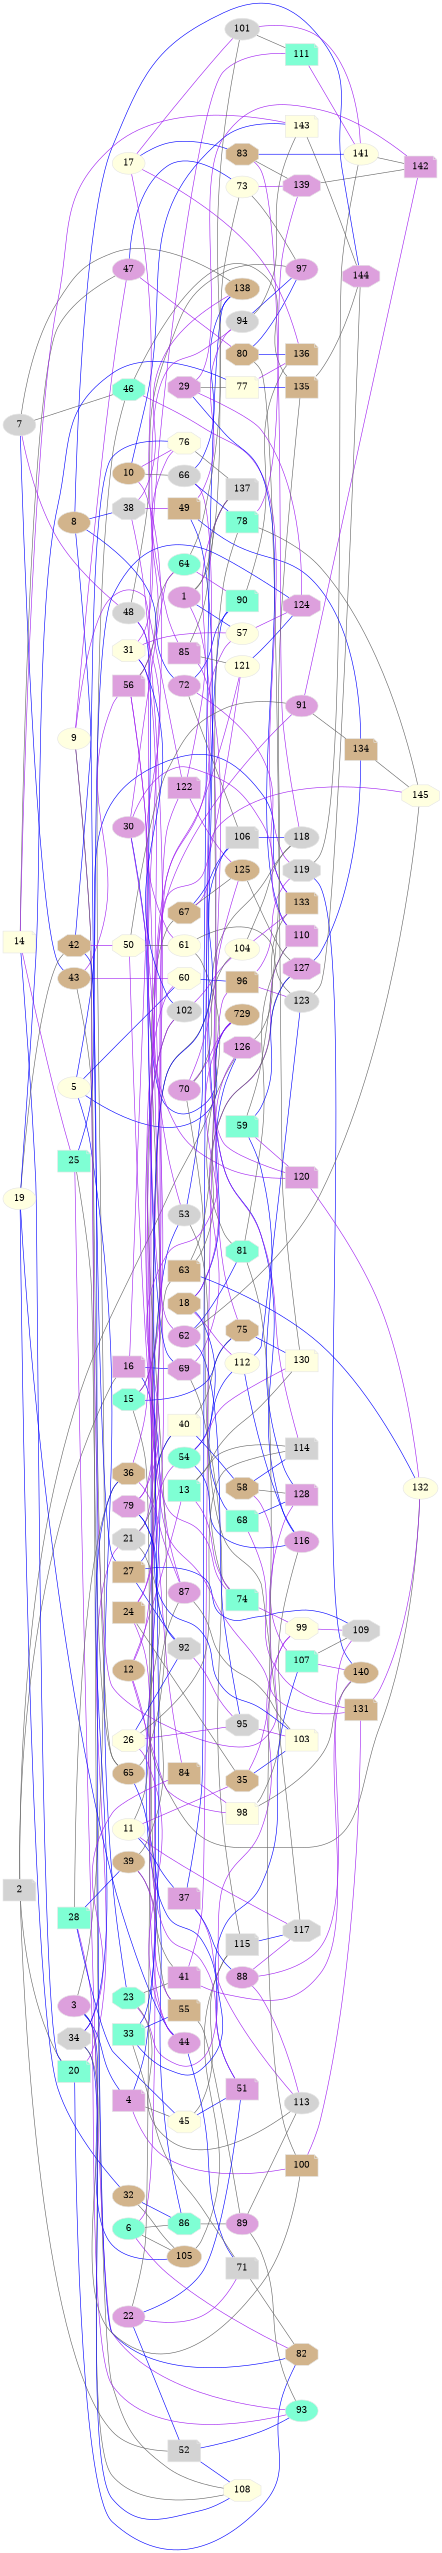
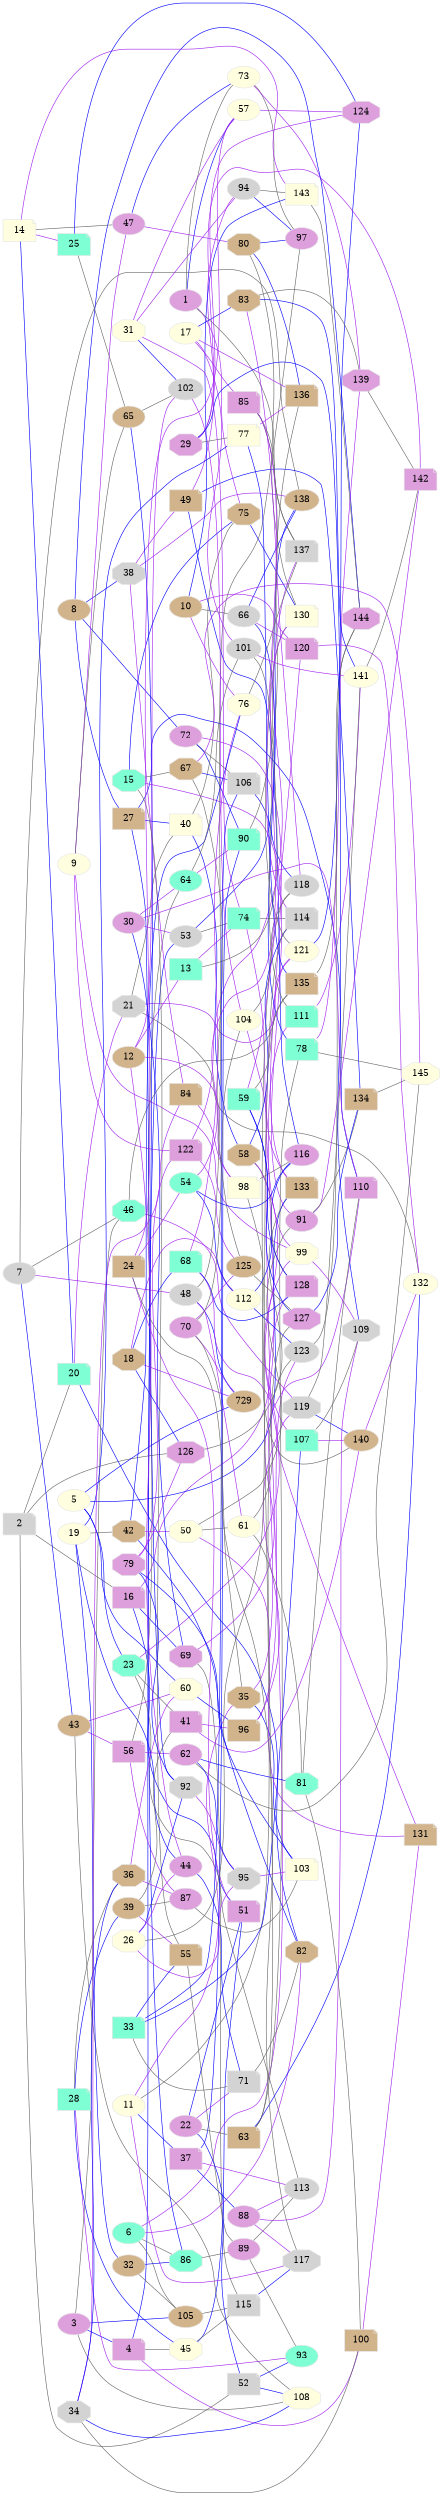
(154, 562) -> (215, 889)
(235, 1448) -> (273, 918)
(403, 1622) -> (386, 1375)
(90, 1850) -> none
